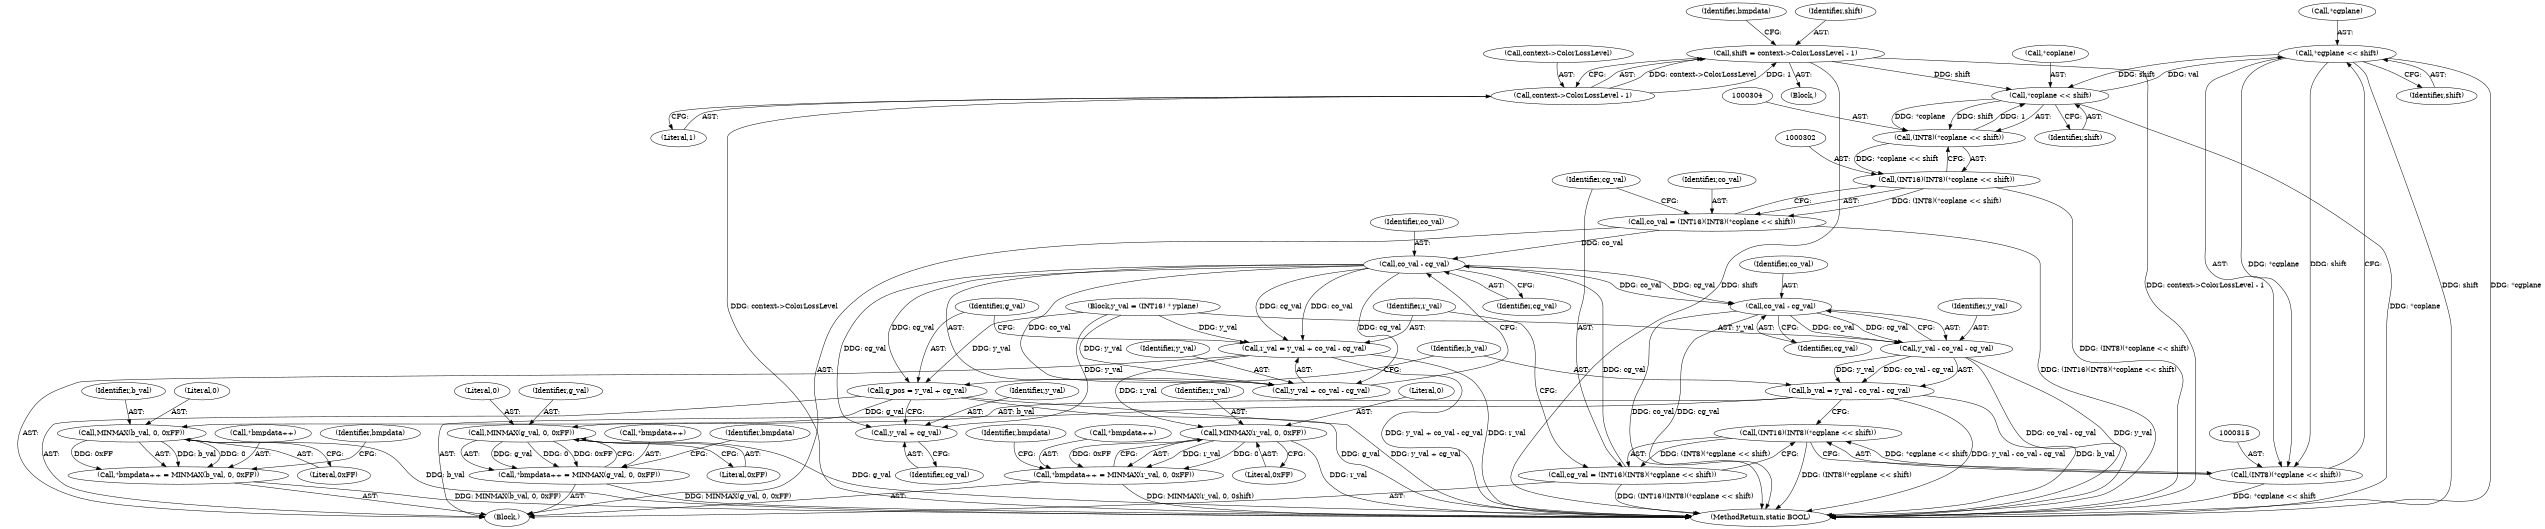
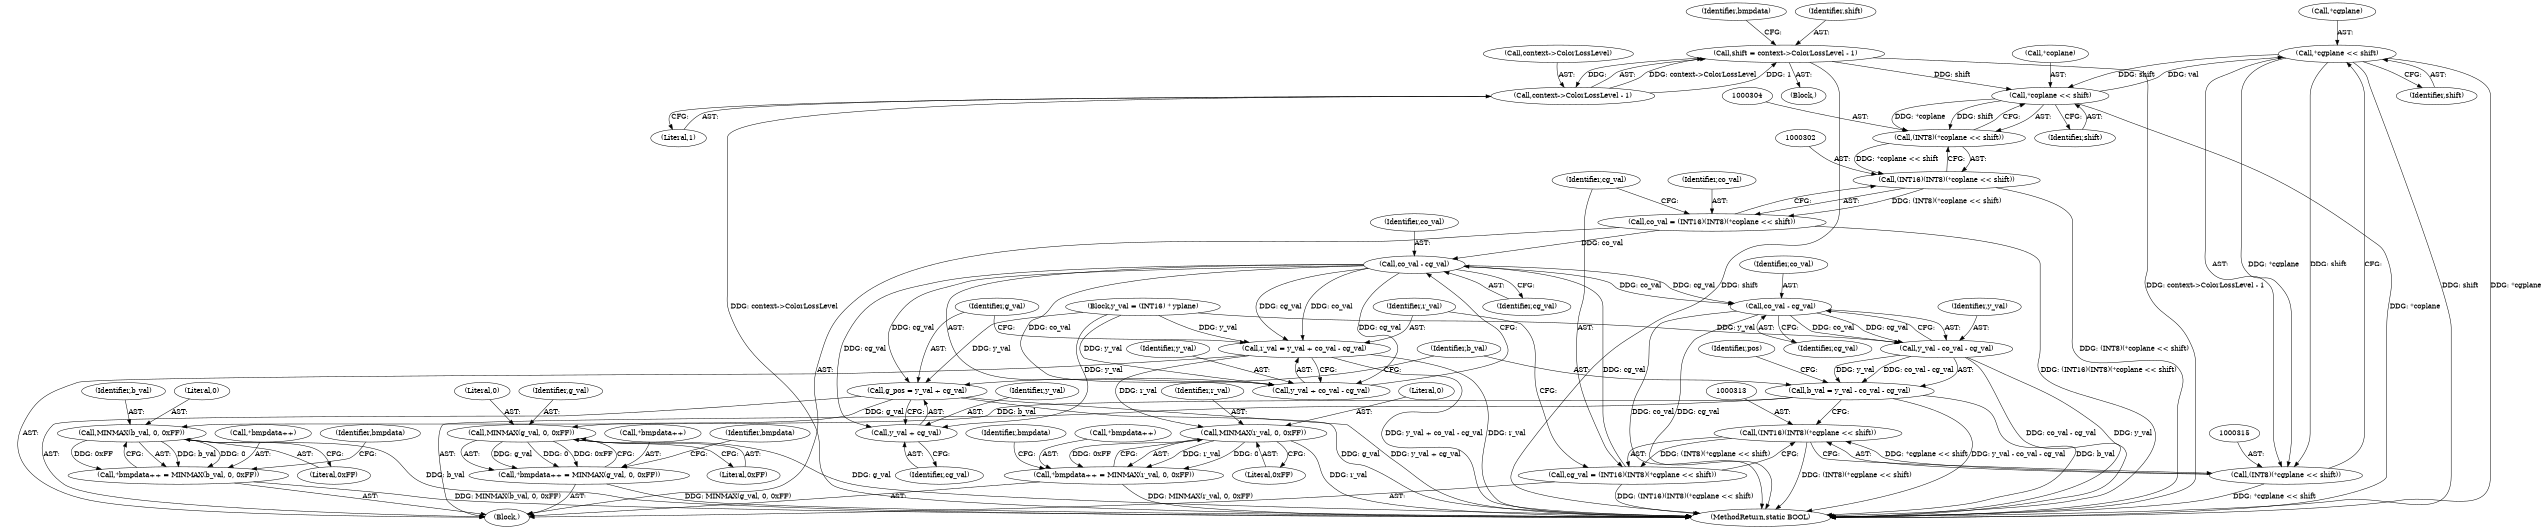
(1598, 75) -> (1598, 75)
(2013, 117) -> (2013, 117)
(1736, 328) -> (1736, 328)
none -> (1737, 349)
none -> (1317, 367)
none -> (1731, 391)
(1016, 412) -> (1016, 412)
none -> (927, 413)
none -> (127, 459)
(1200, 497) -> (1200, 497)
